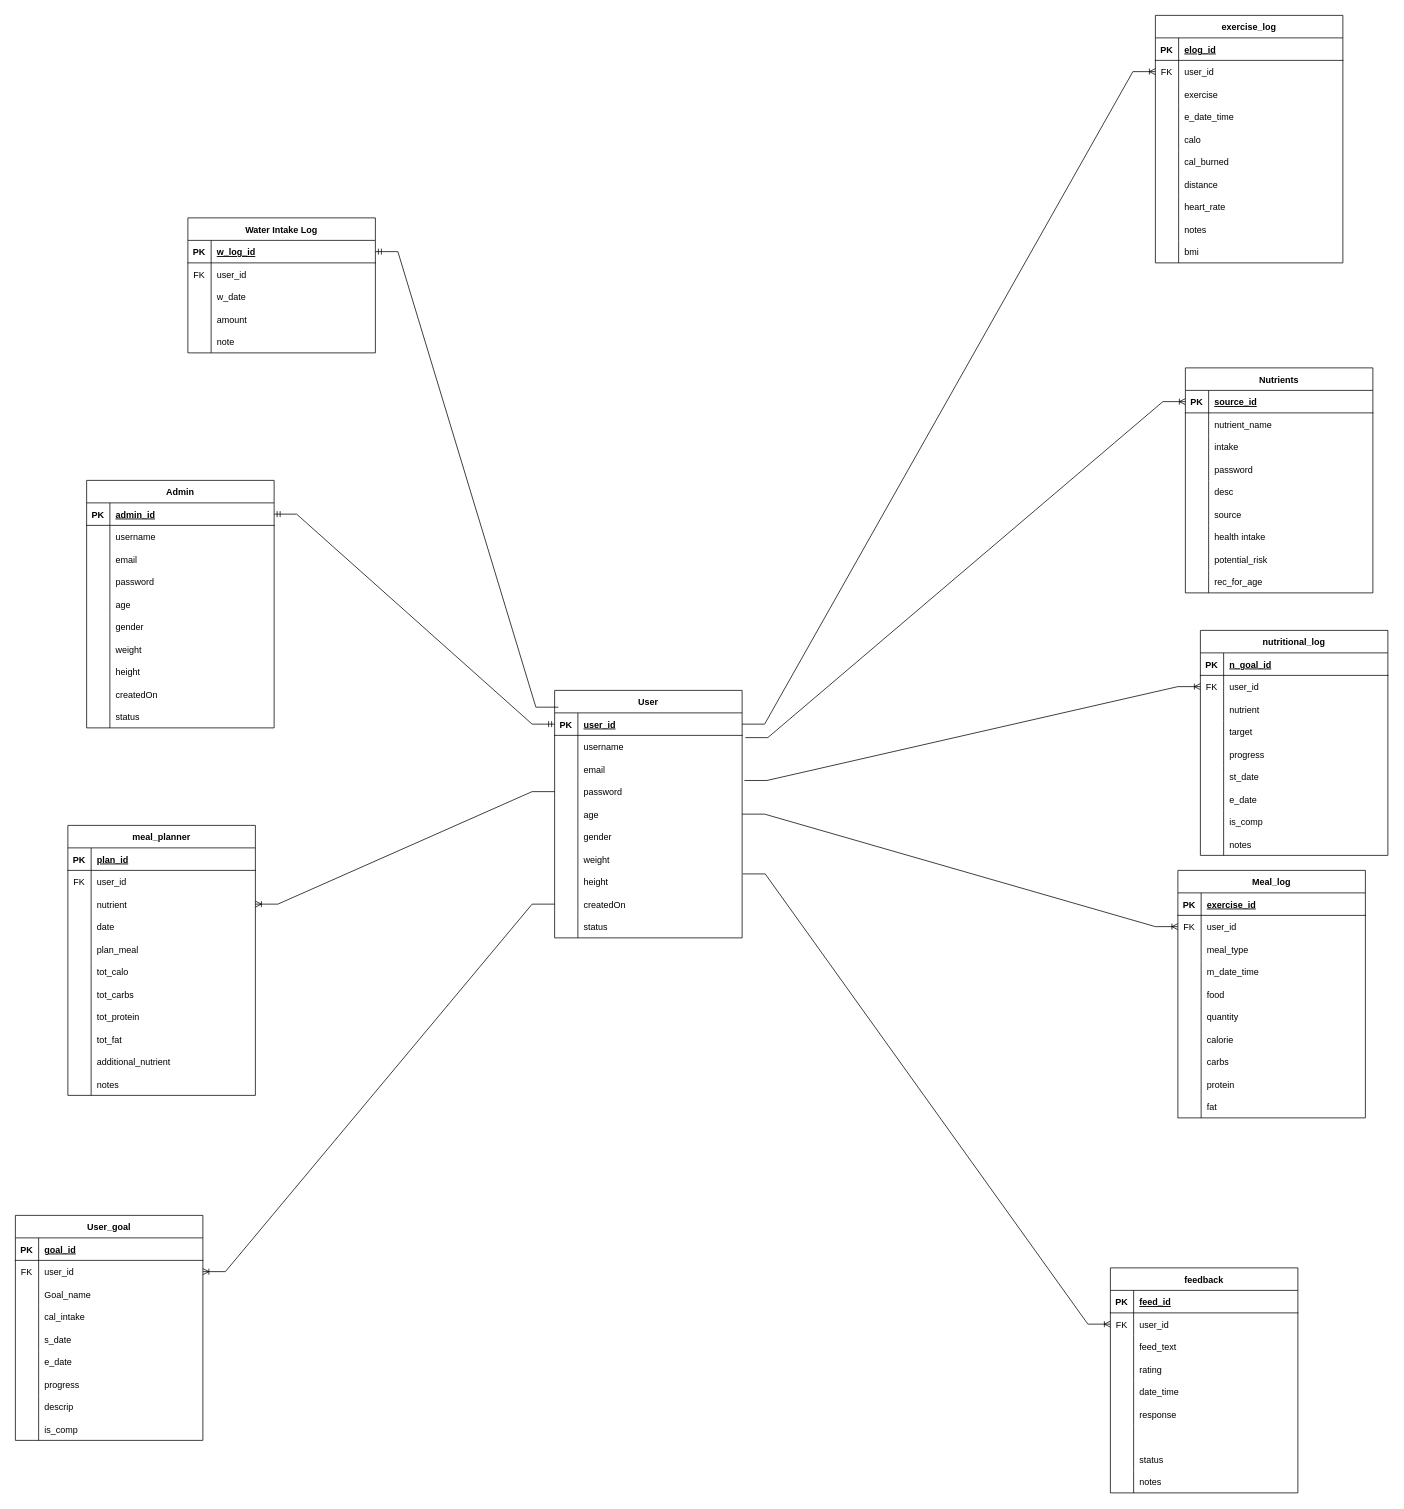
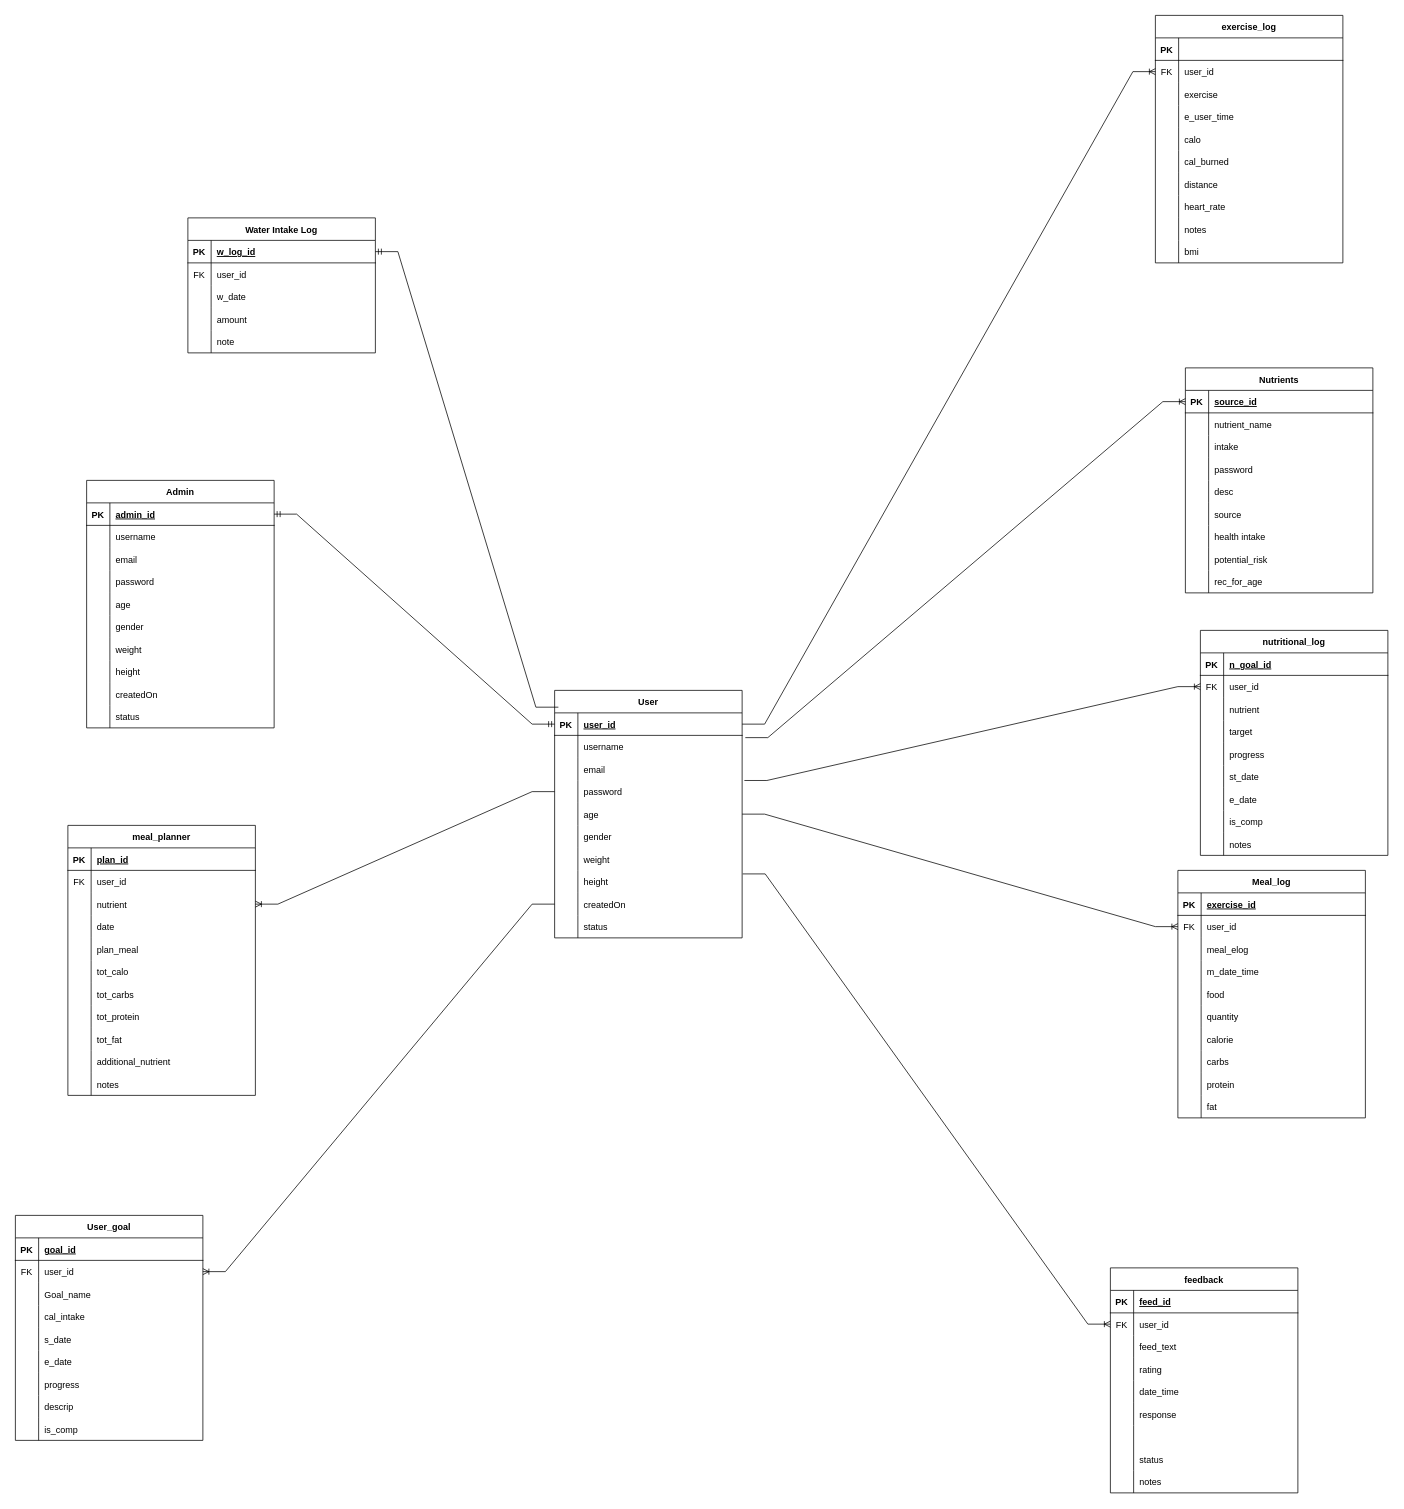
(1261, 49) -> none
(1211, 117) -> (1211, 117)
(1228, 950) -> (1227, 950)
